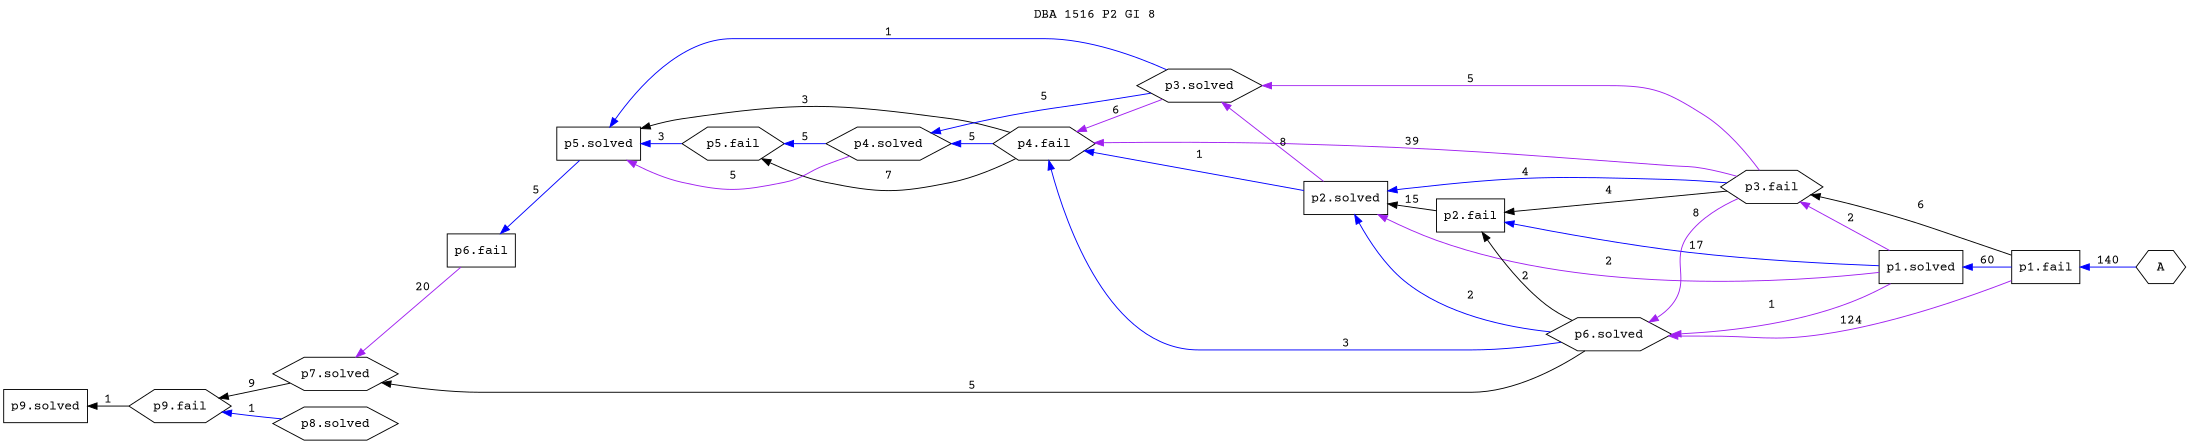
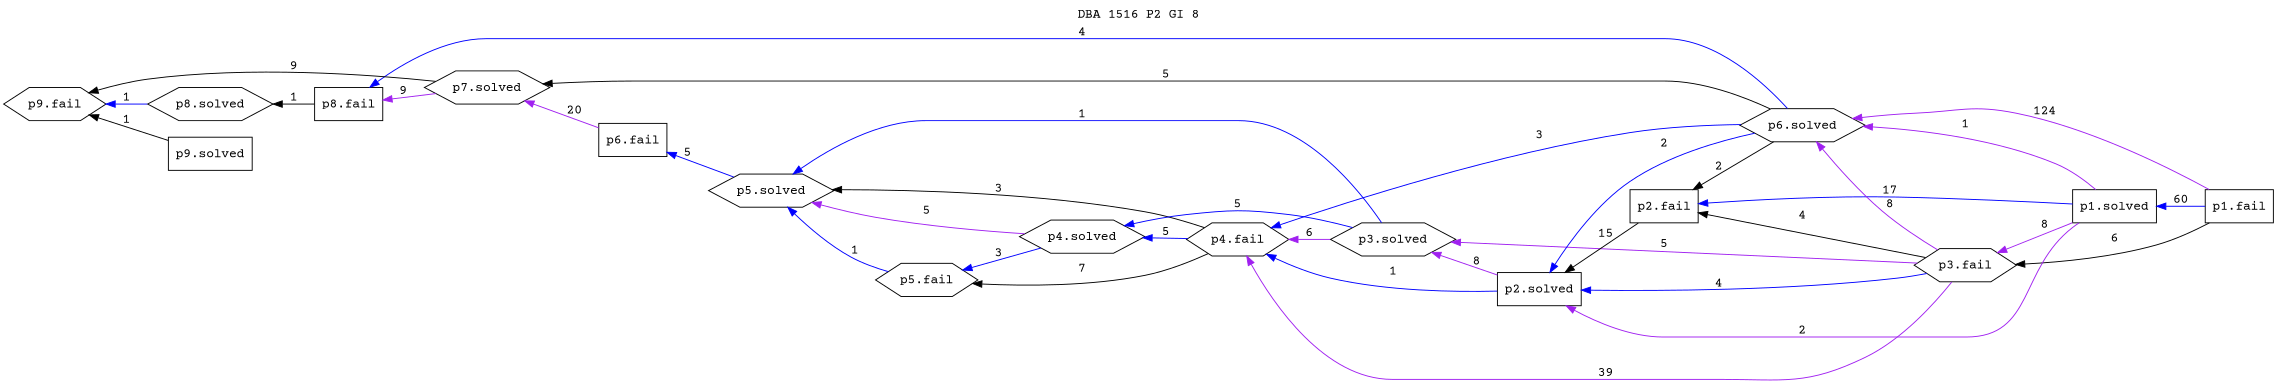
none -> (349, 104)
(661, 137) -> (855, 250)
(805, 137) -> (999, 253)
(599, 144) -> (771, 191)
(1851, 218) -> (2045, 224)
(2161, 267) -> none
(113, 406) -> (133, 129)
